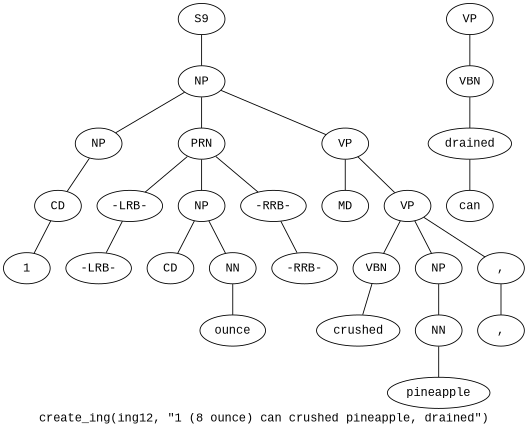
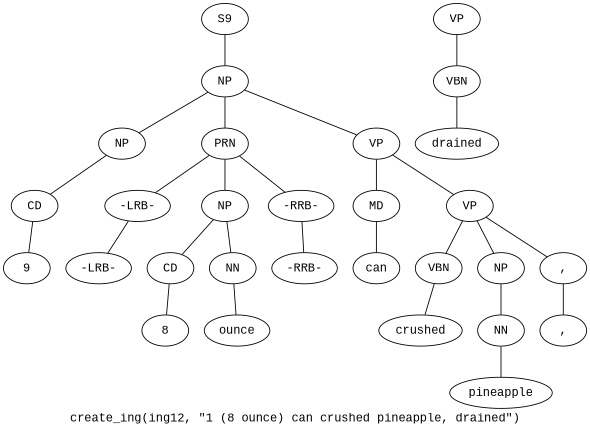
(470, 175) -> (376, 237)
(27, 268) -> (27, 268)
none -> (165, 331)
